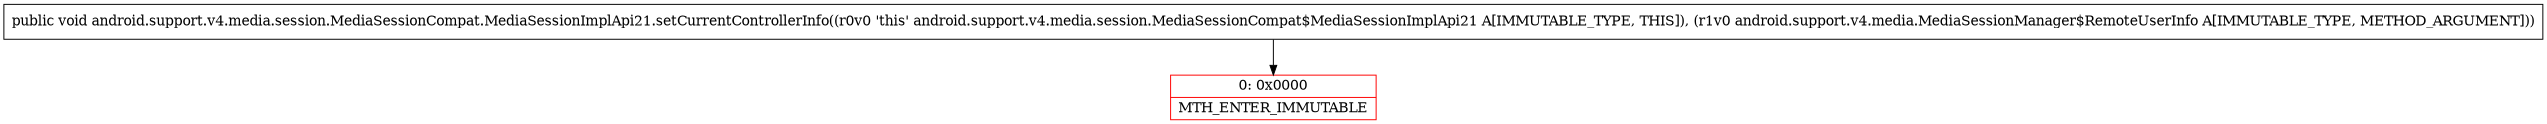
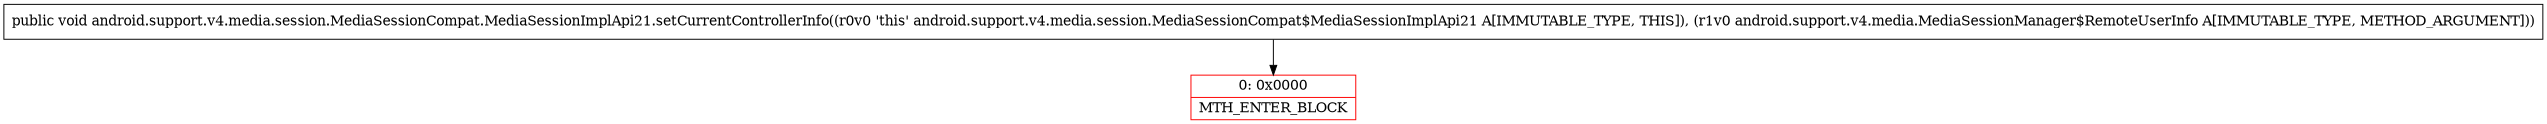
(1273, 108) -> (1273, 108)
